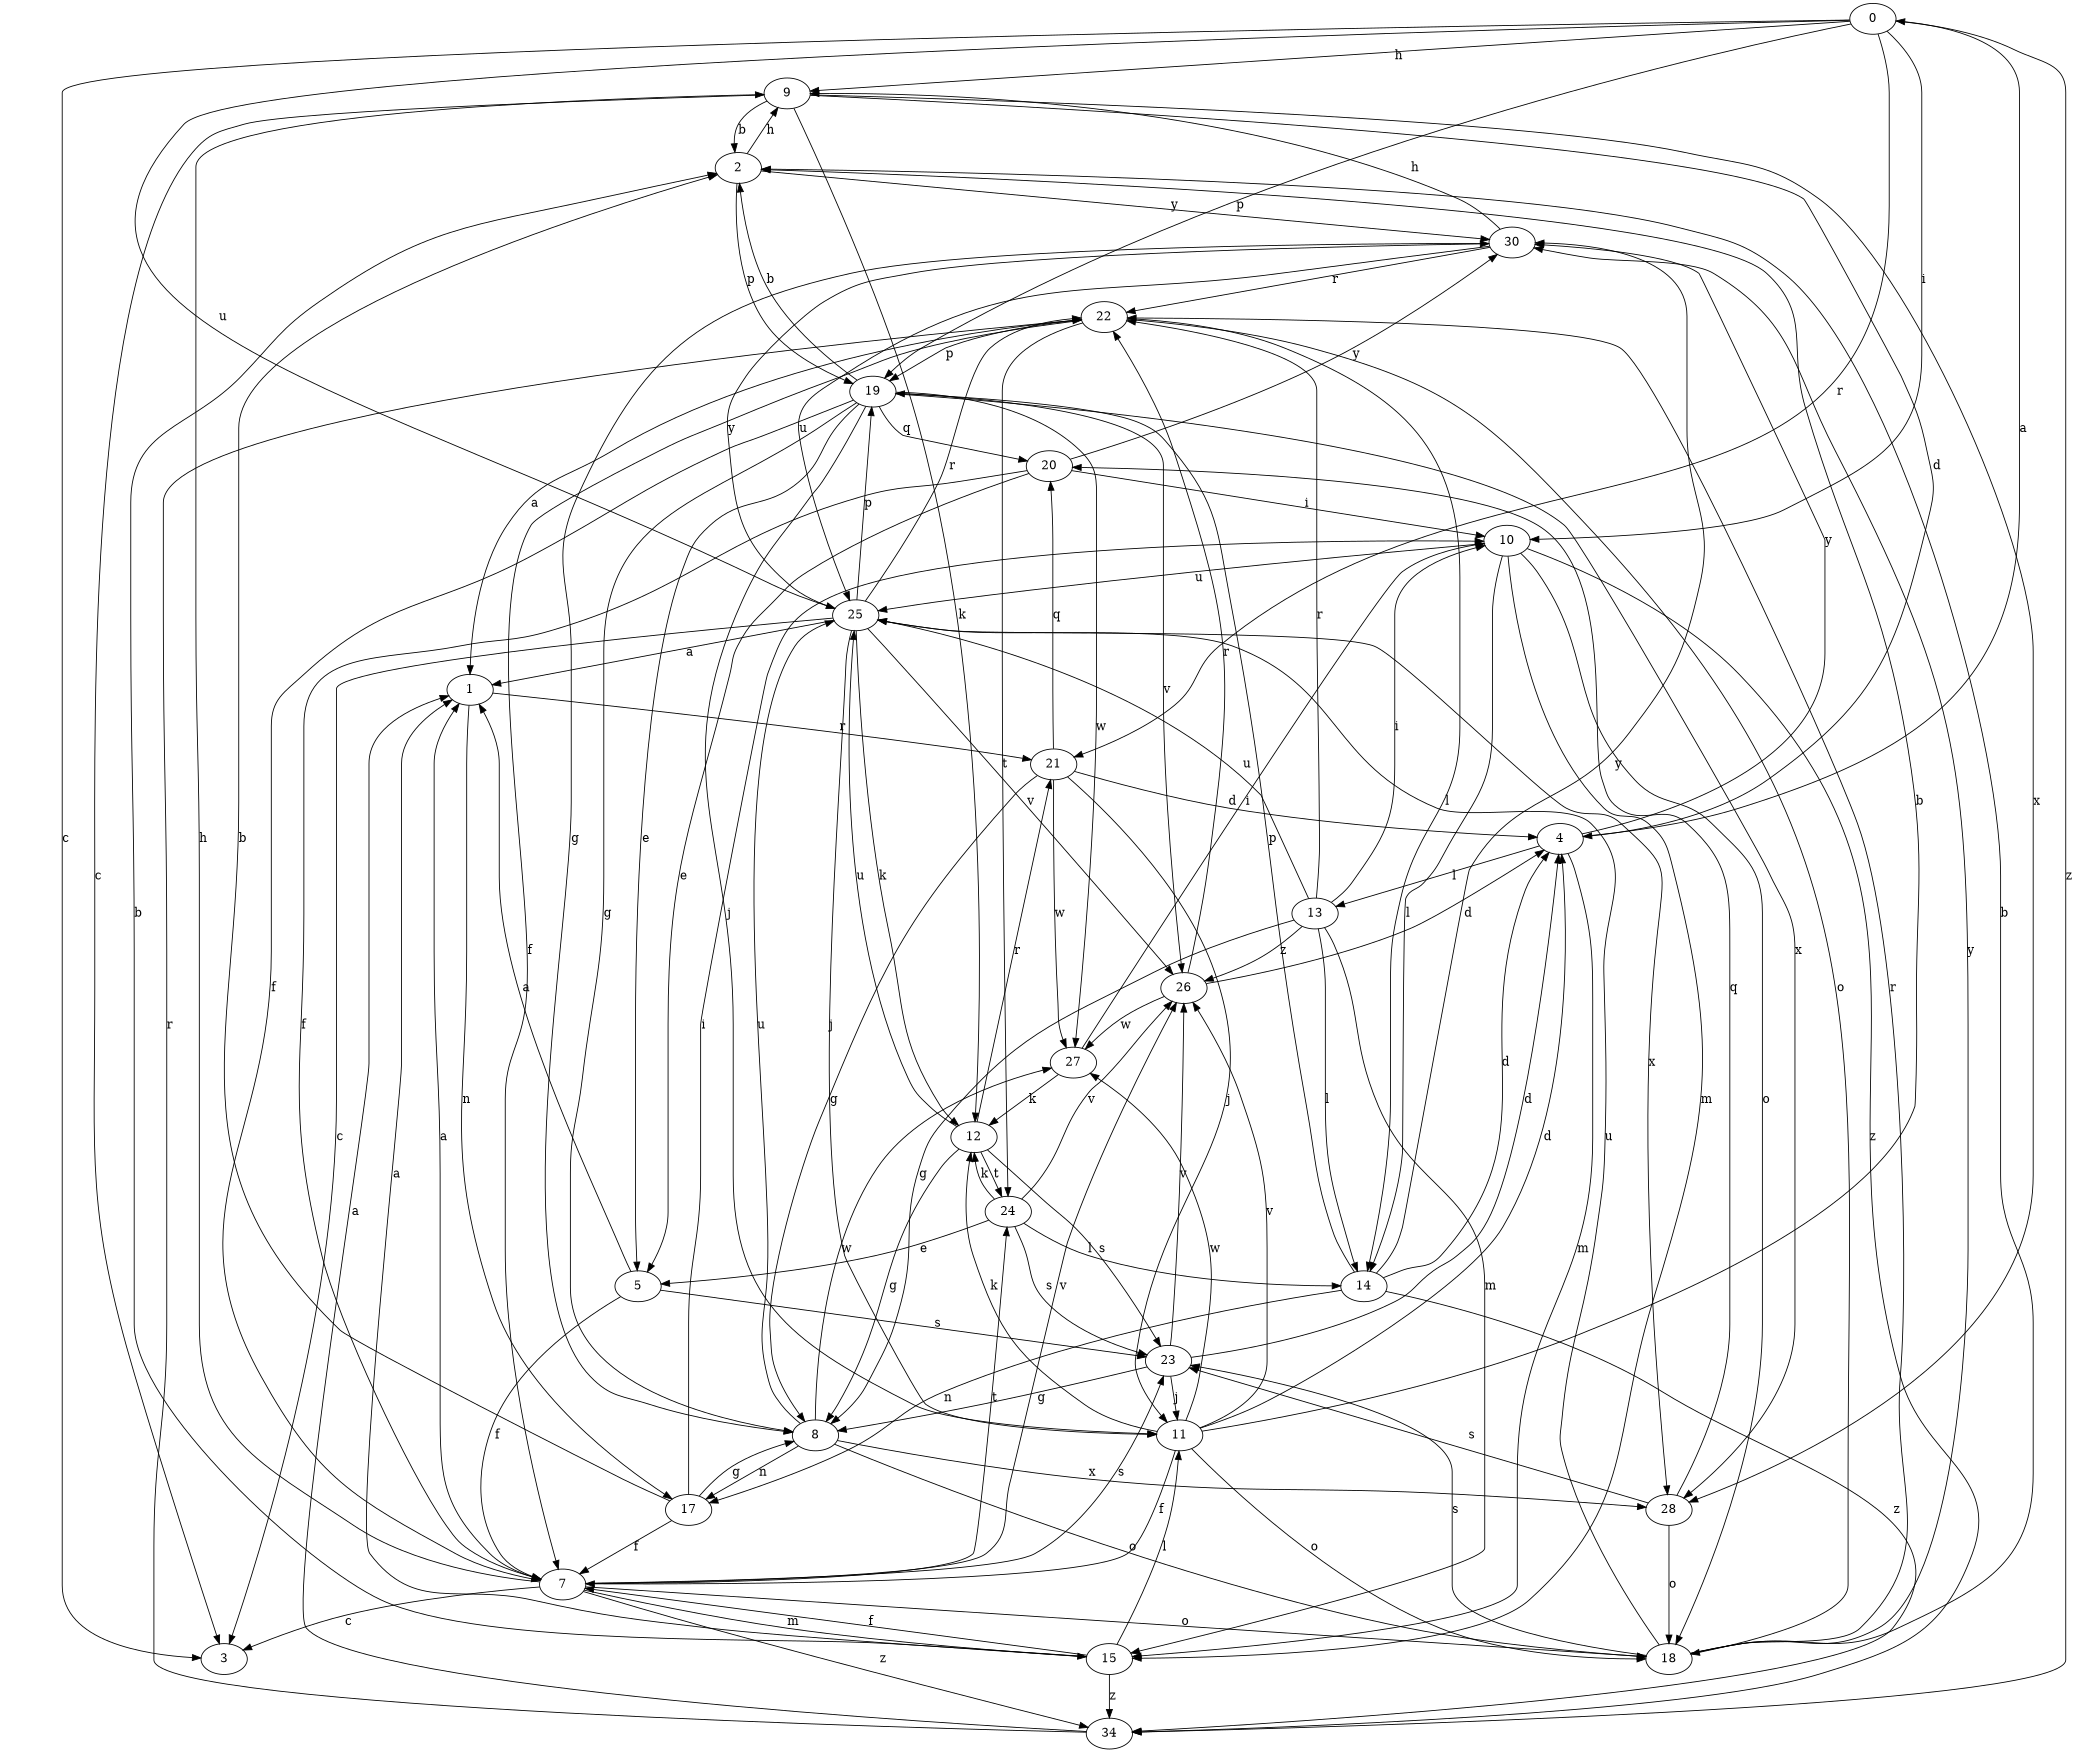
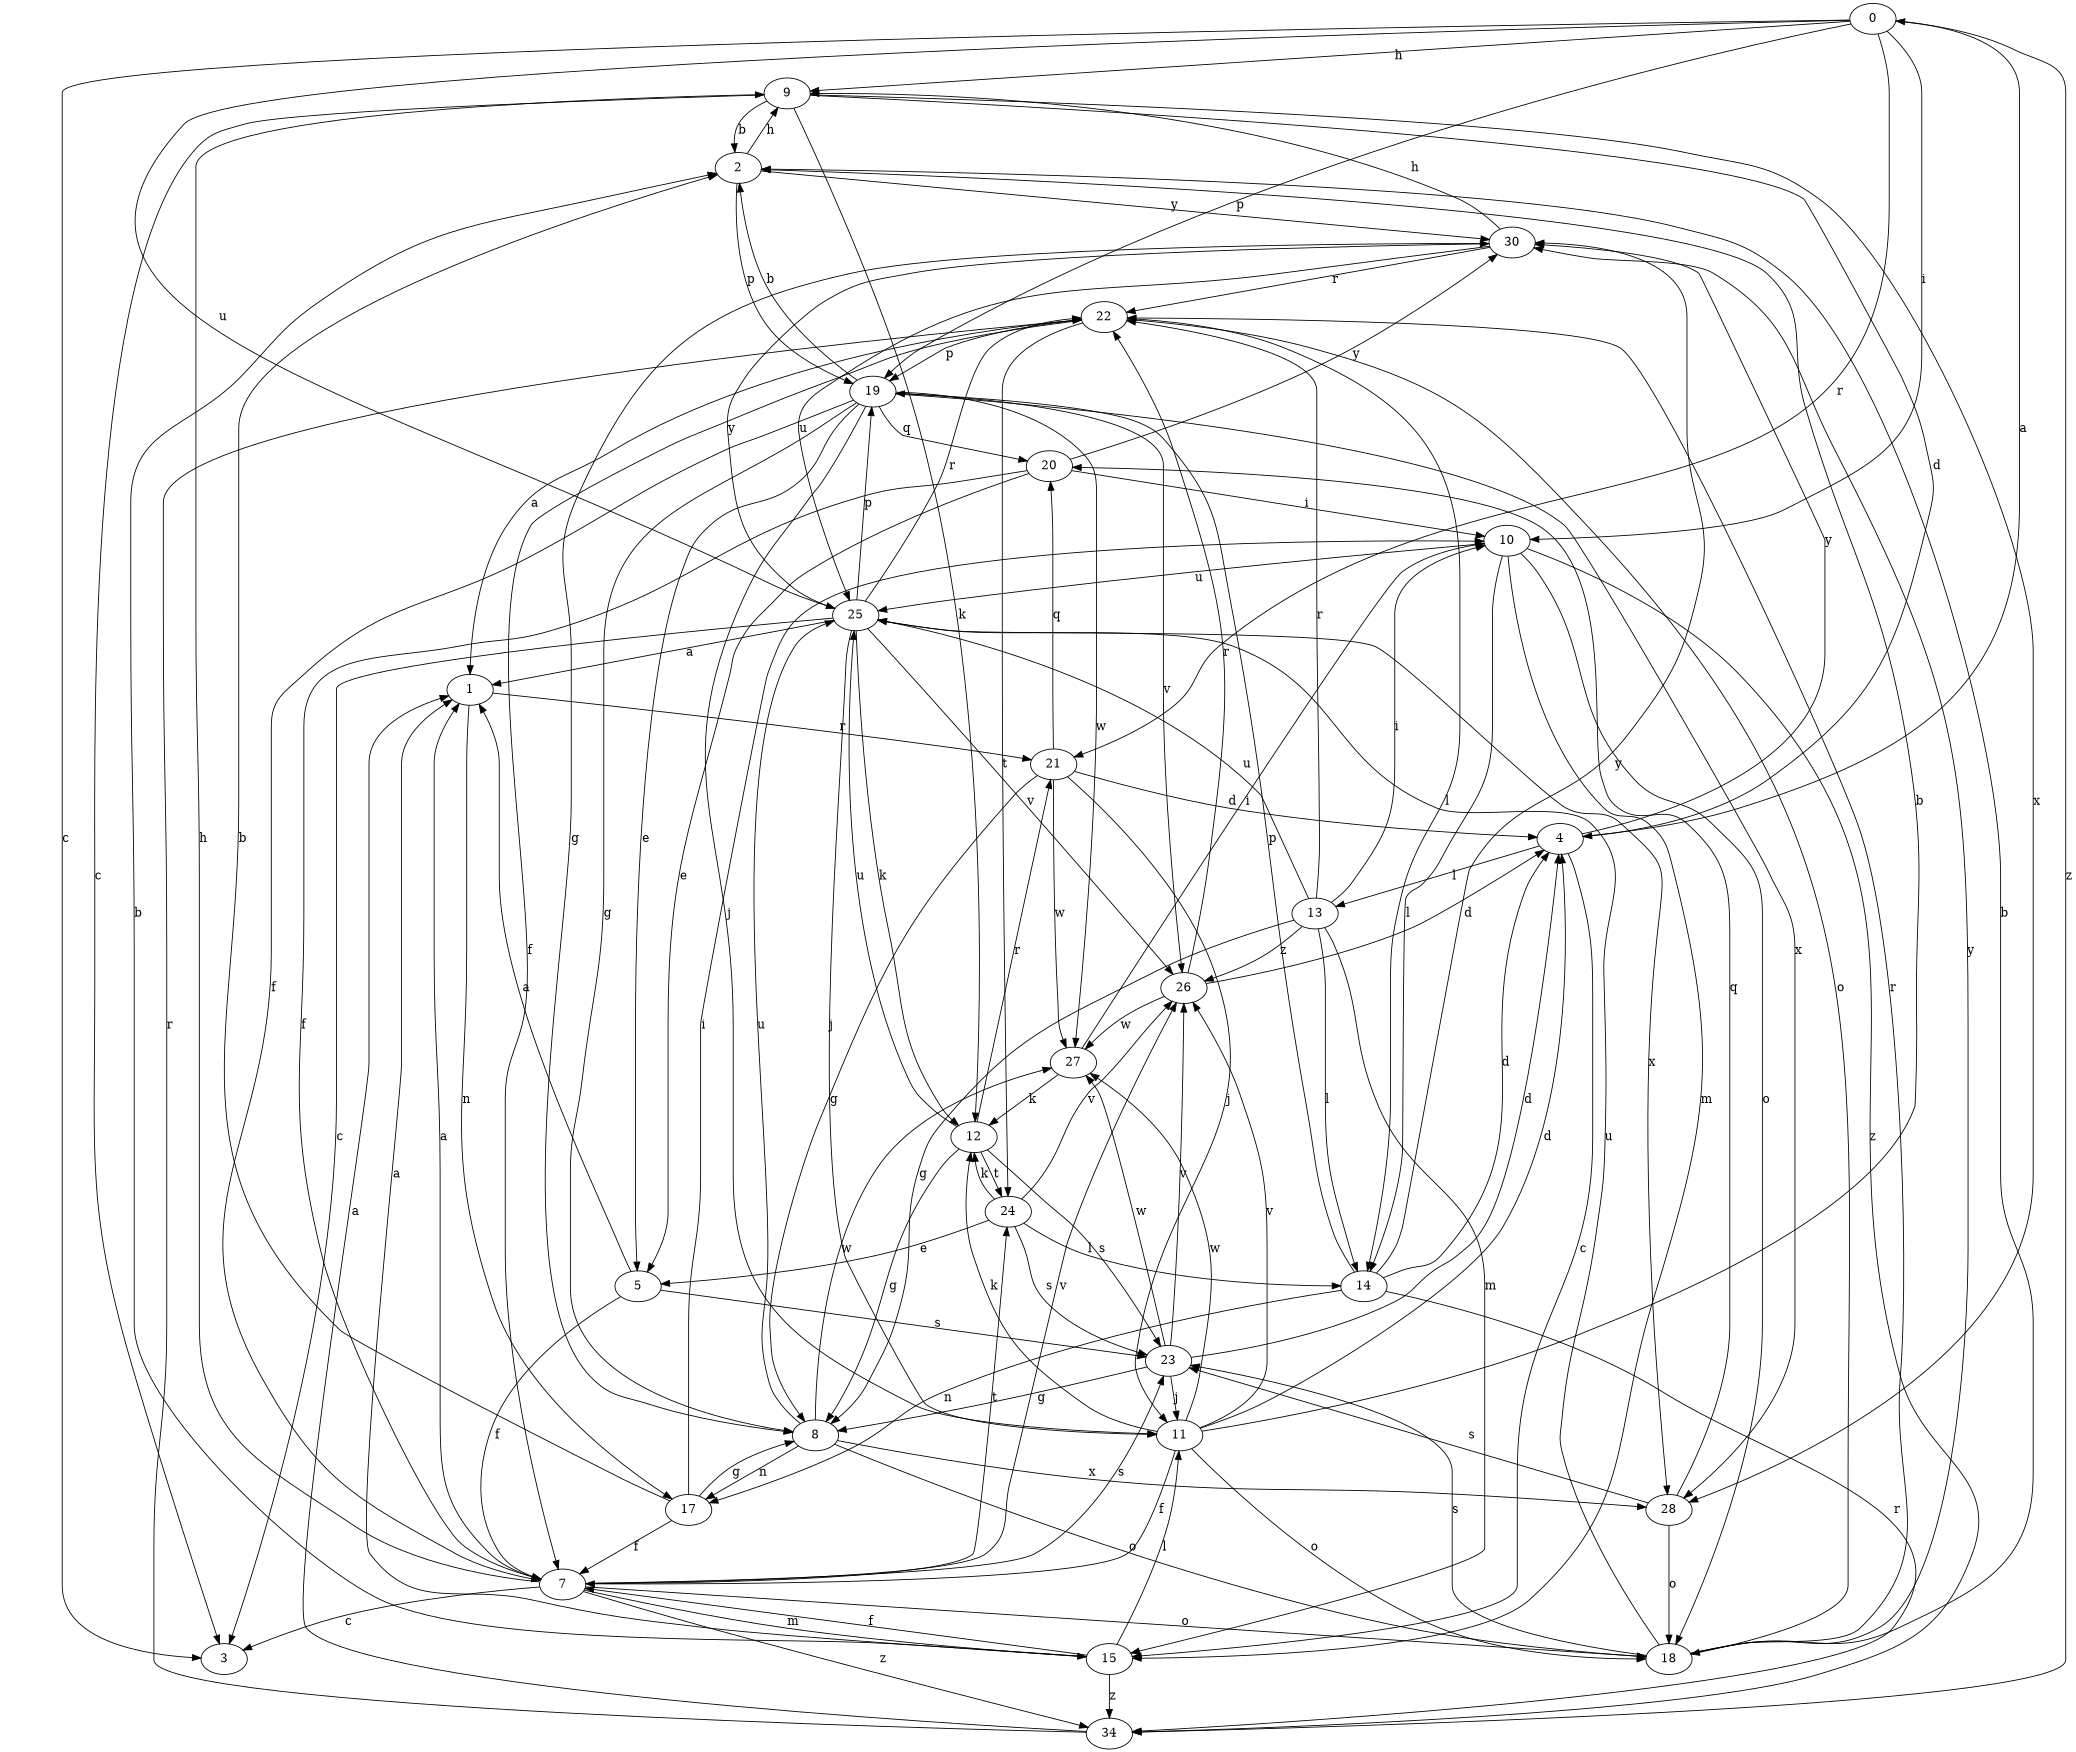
none -> (1133, 1212)
(1583, 1249) -> (1583, 1249)
(1897, 1510) -> (1897, 1510)
